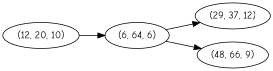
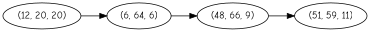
(233, 16) -> none
none -> (331, 16)
(41, 35) -> (42, 16)
